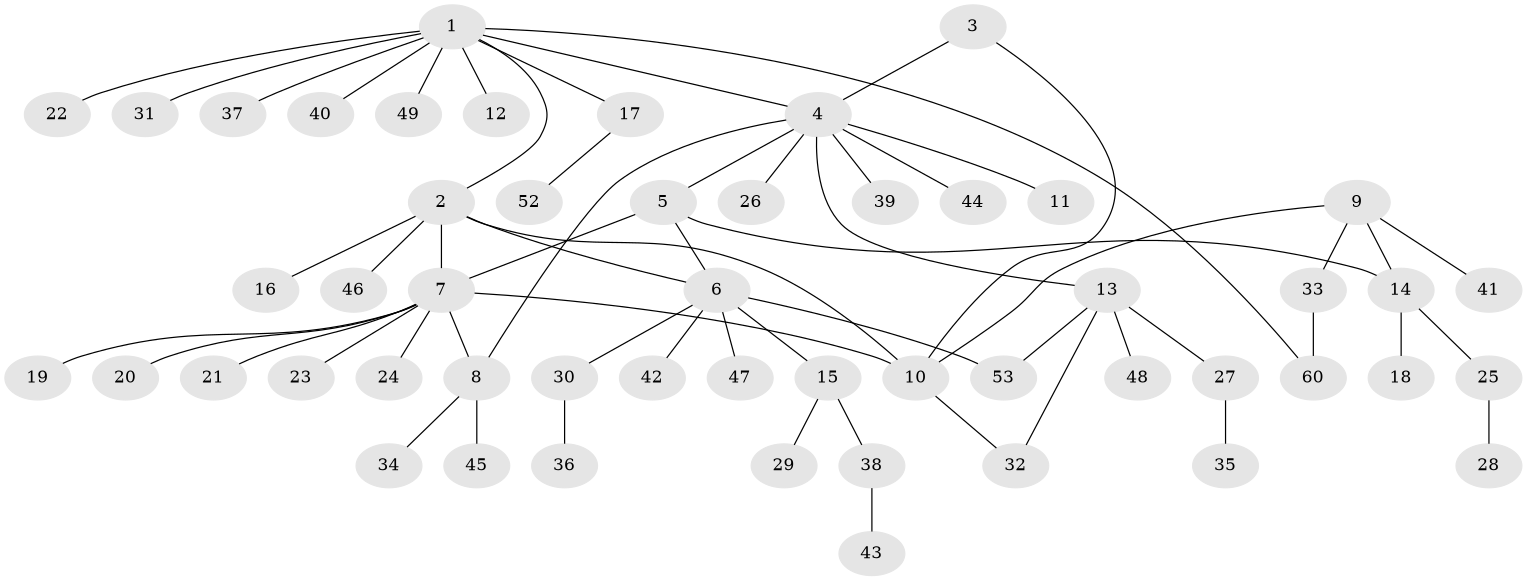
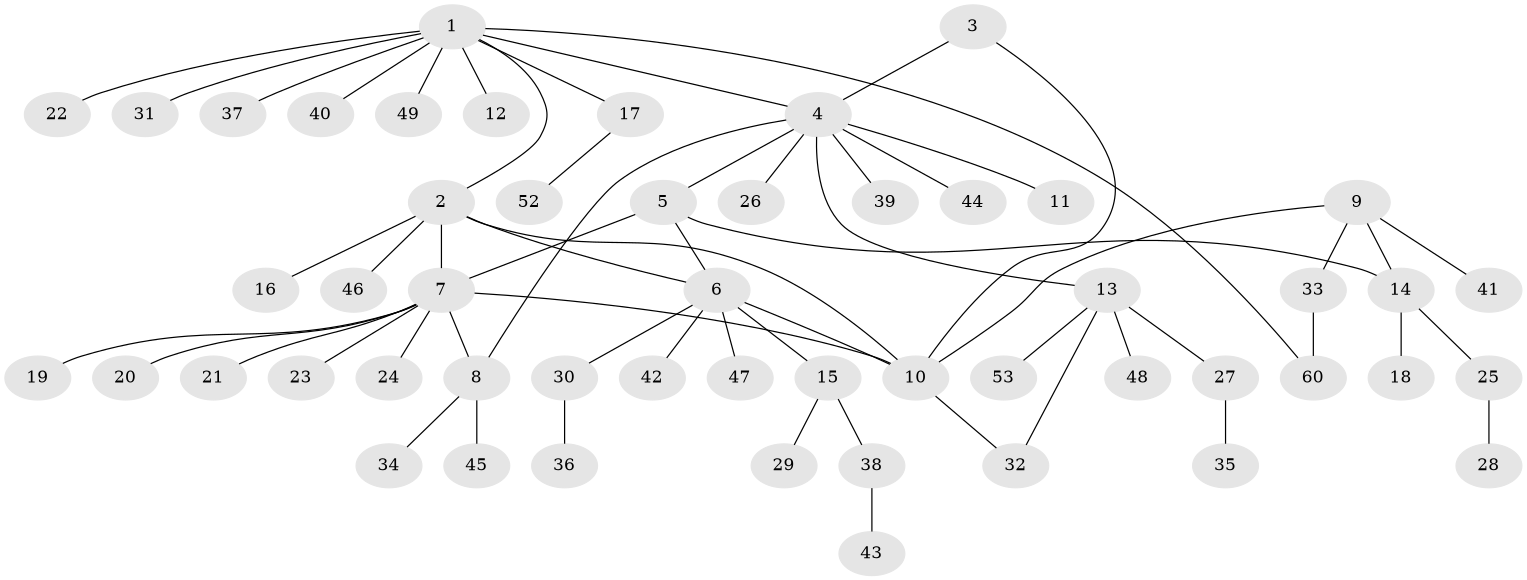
(876, 329) -> (818, 333)
